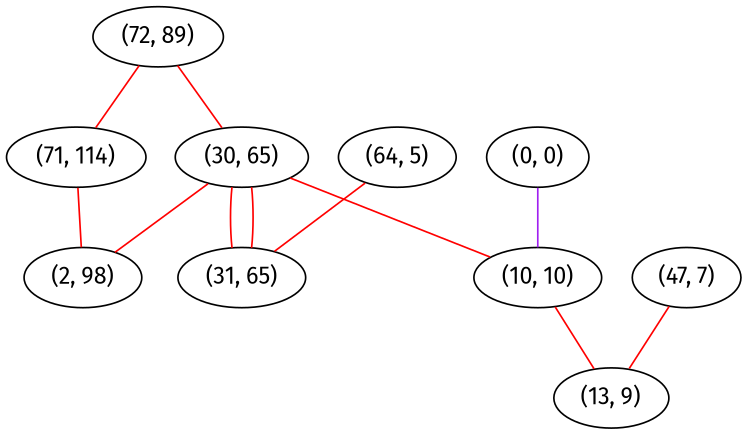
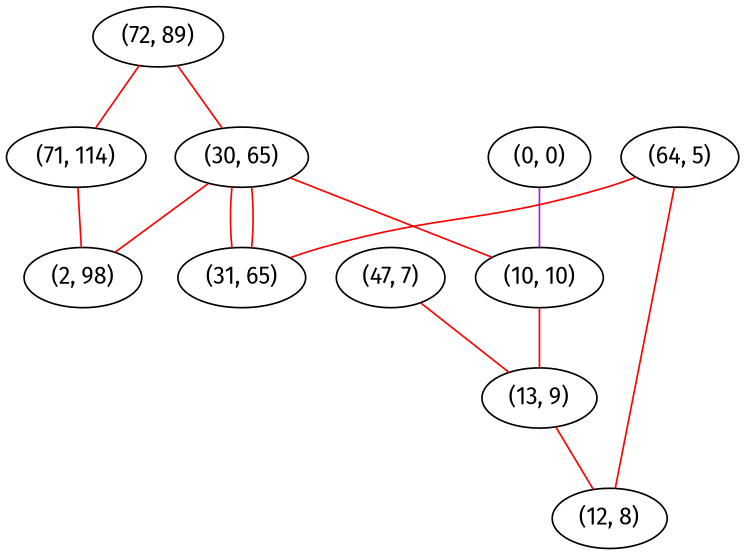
none -> (610, 518)
